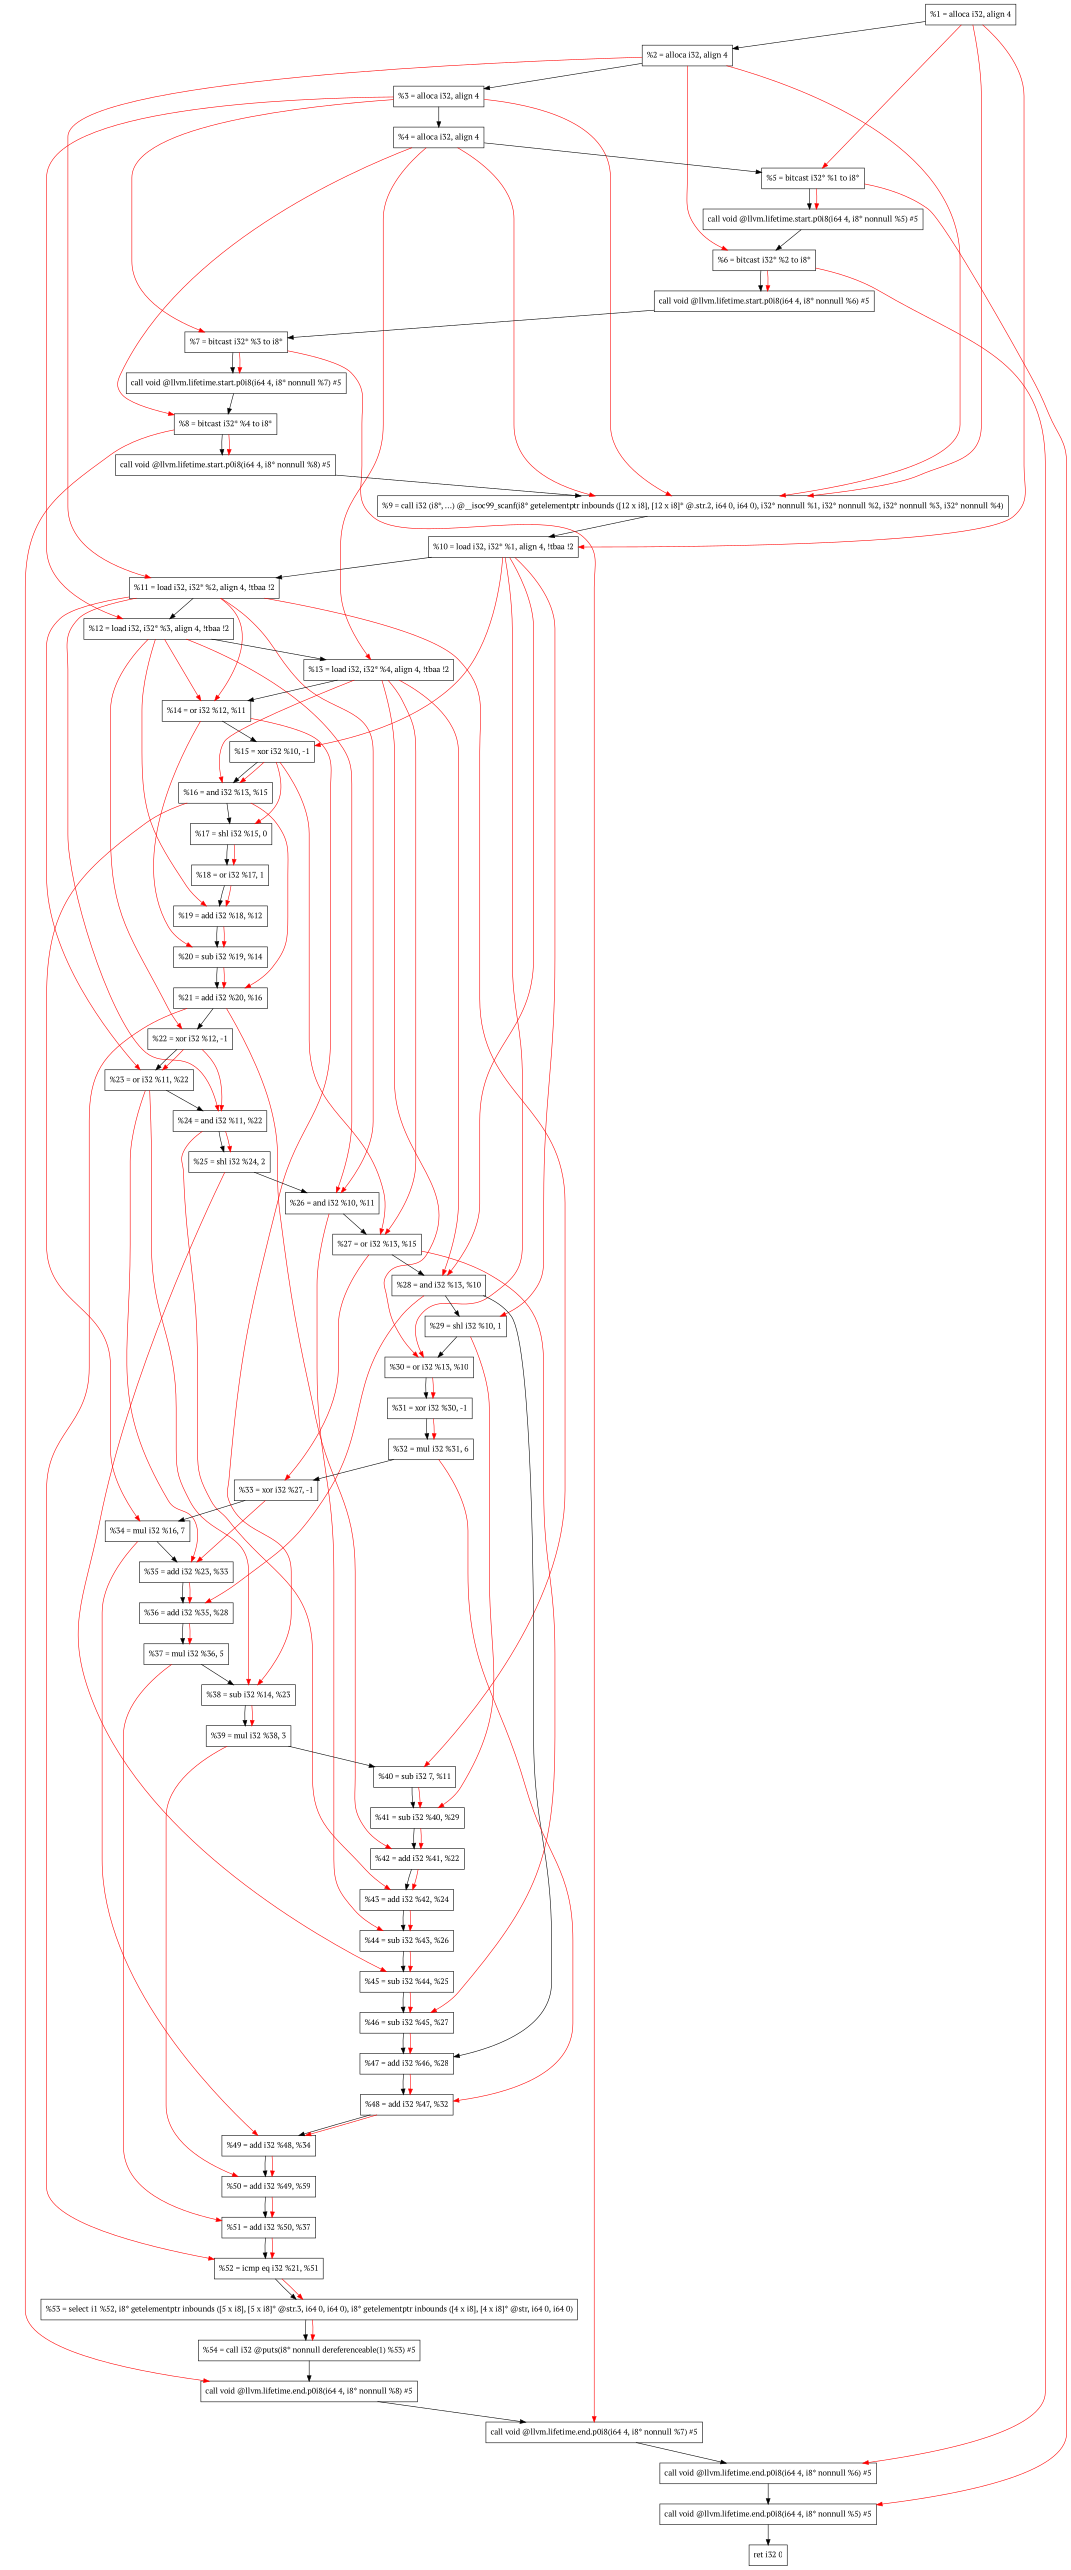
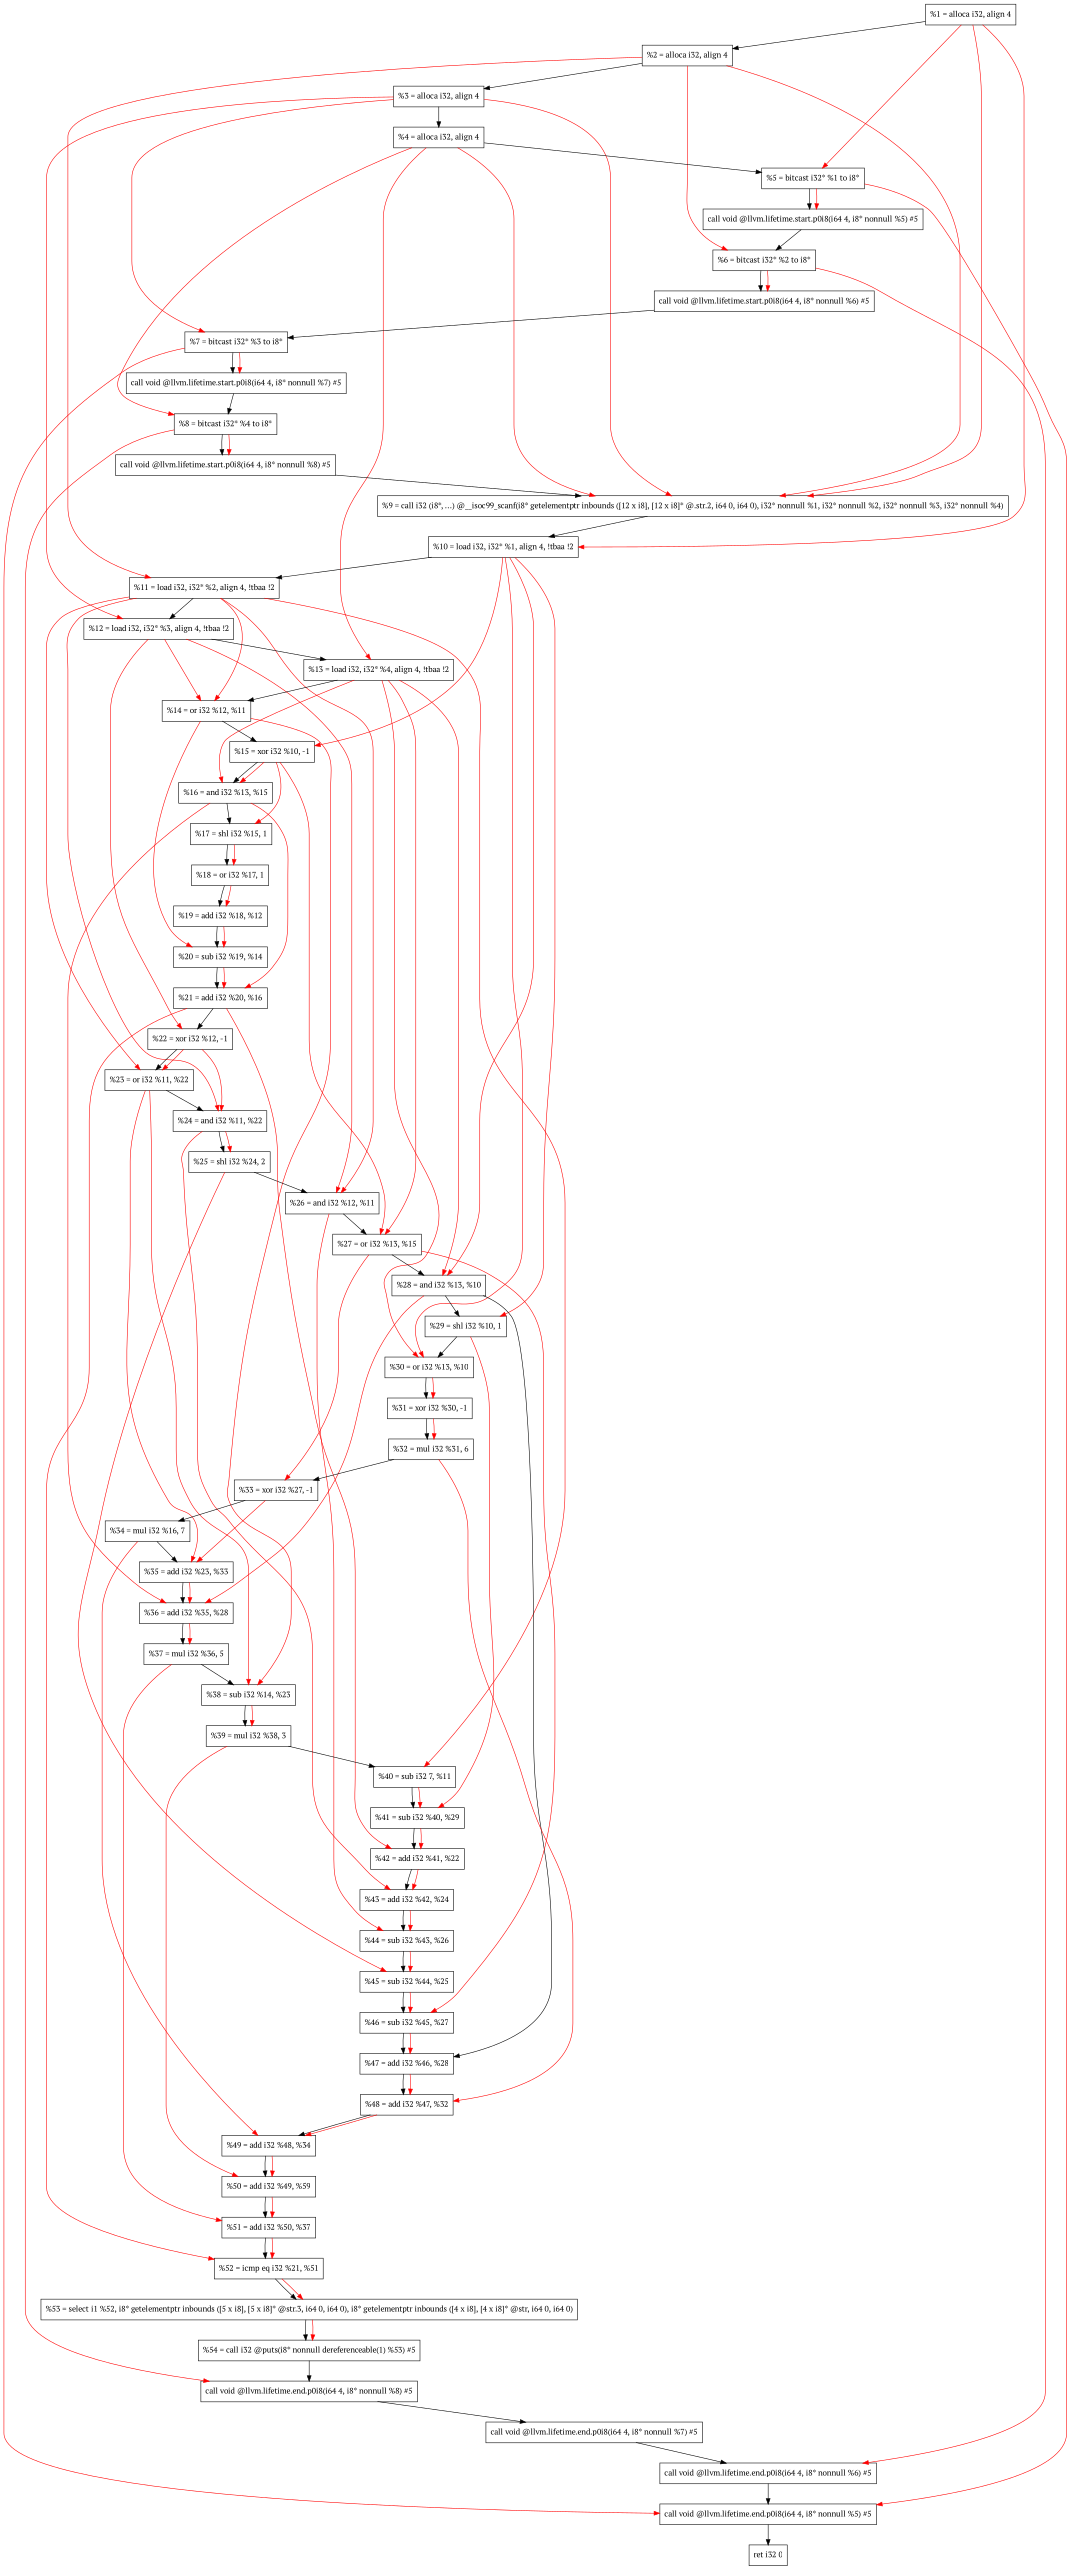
(143, 778) -> none
(231, 834) -> (231, 834)
(47, 1141) -> (68, 1192)
(332, 1203) -> (332, 1203)
(594, 1258) -> (4, 1679)
